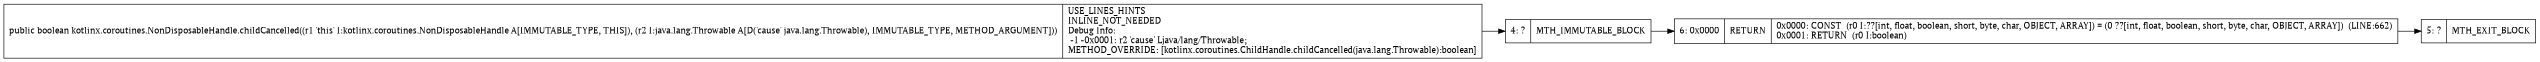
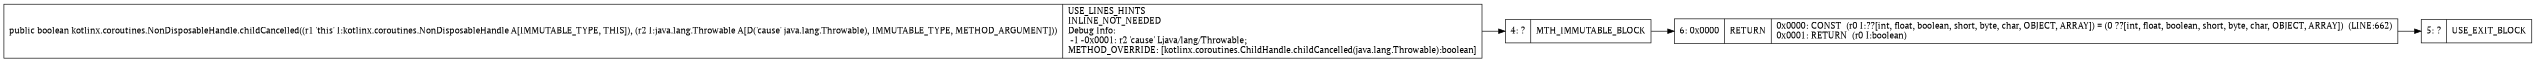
(2491, 31) -> (2489, 31)
